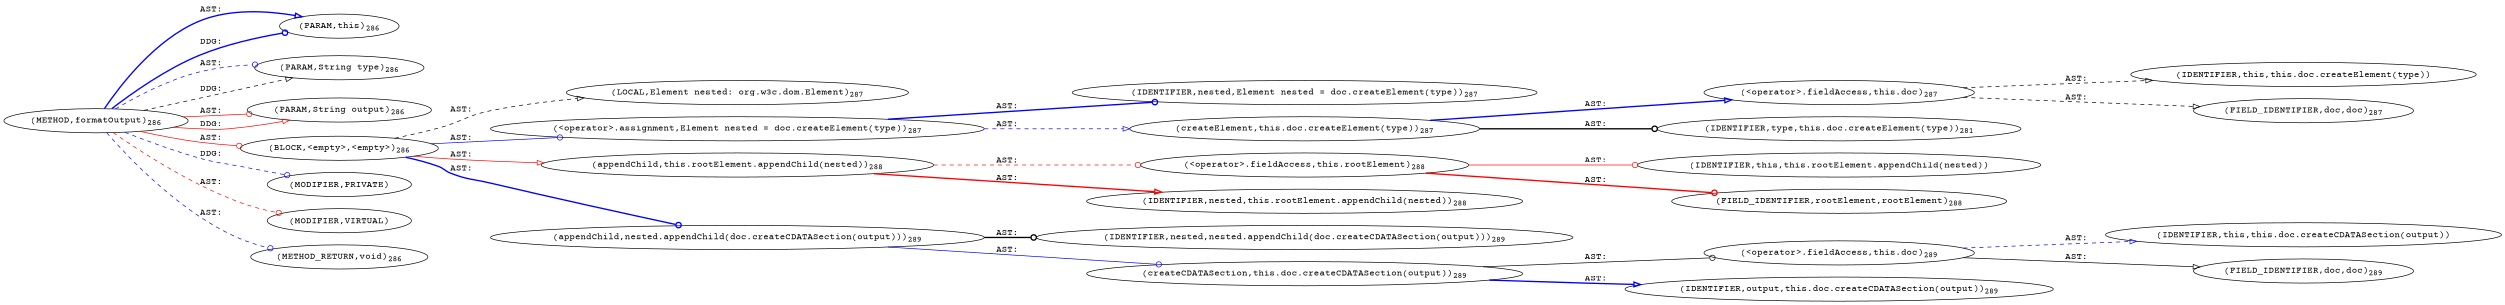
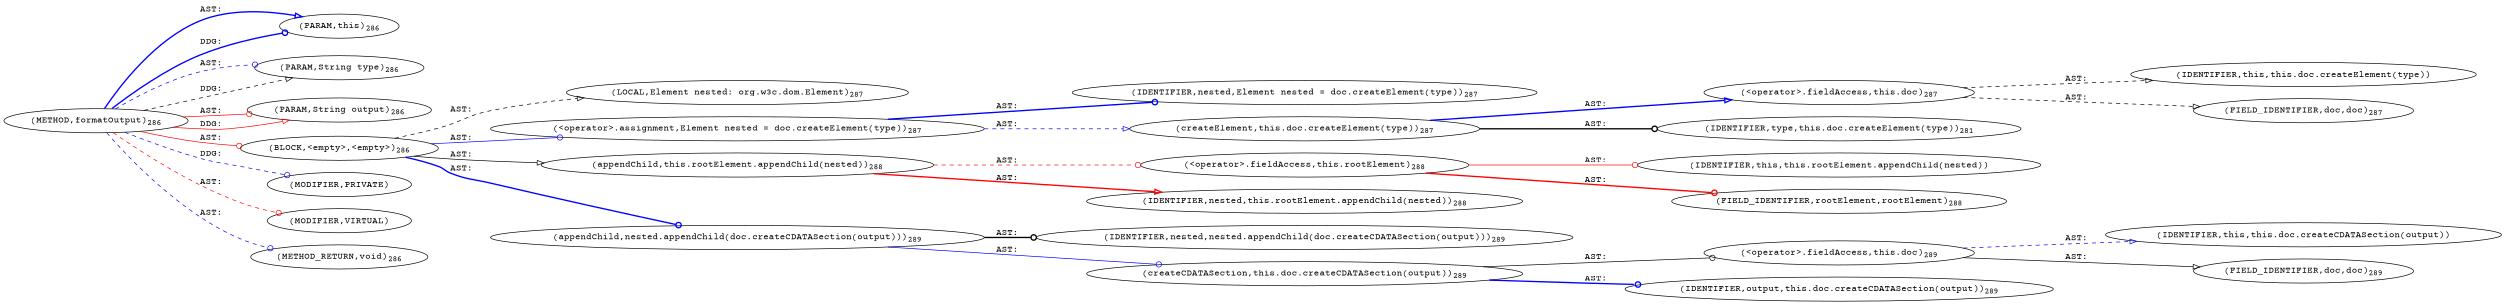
(475, 160) -> (475, 160)
(1562, 282) -> (1562, 282)
